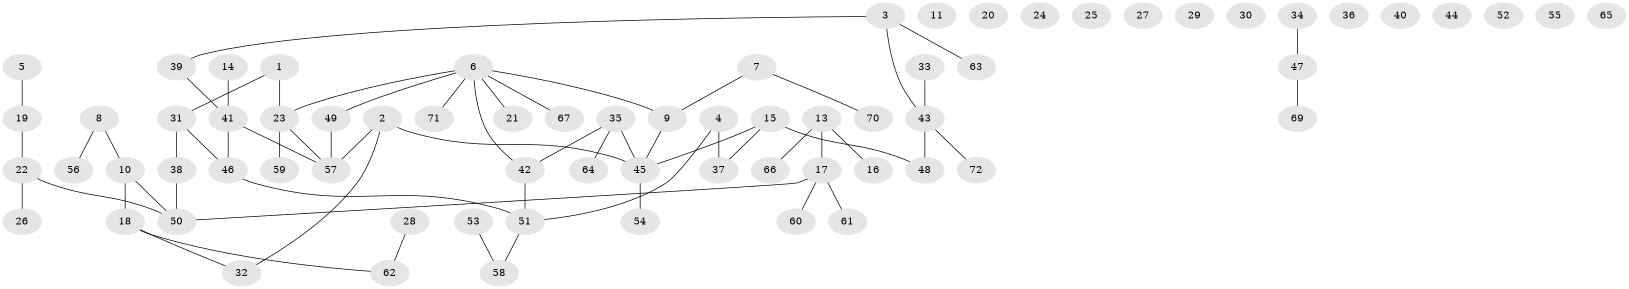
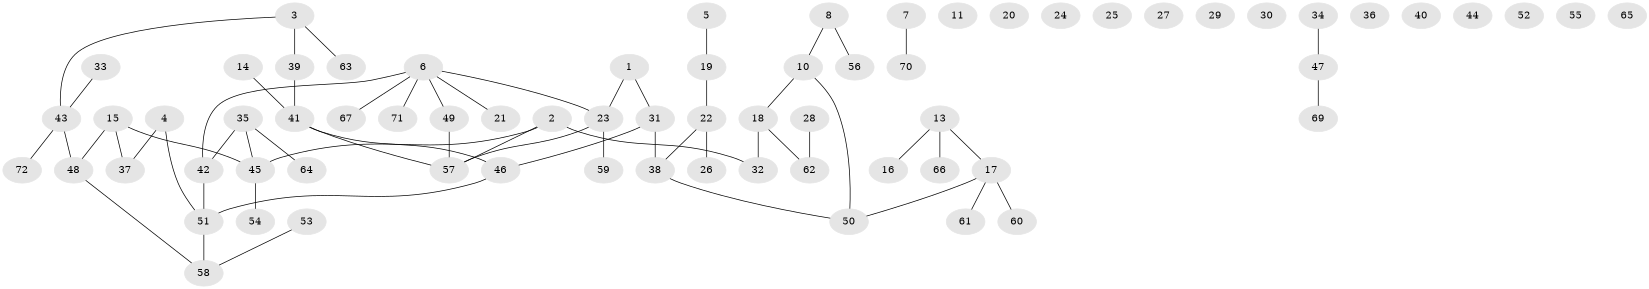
(667, 119) -> none
(99, 196) -> (683, 142)
none -> (139, 222)
